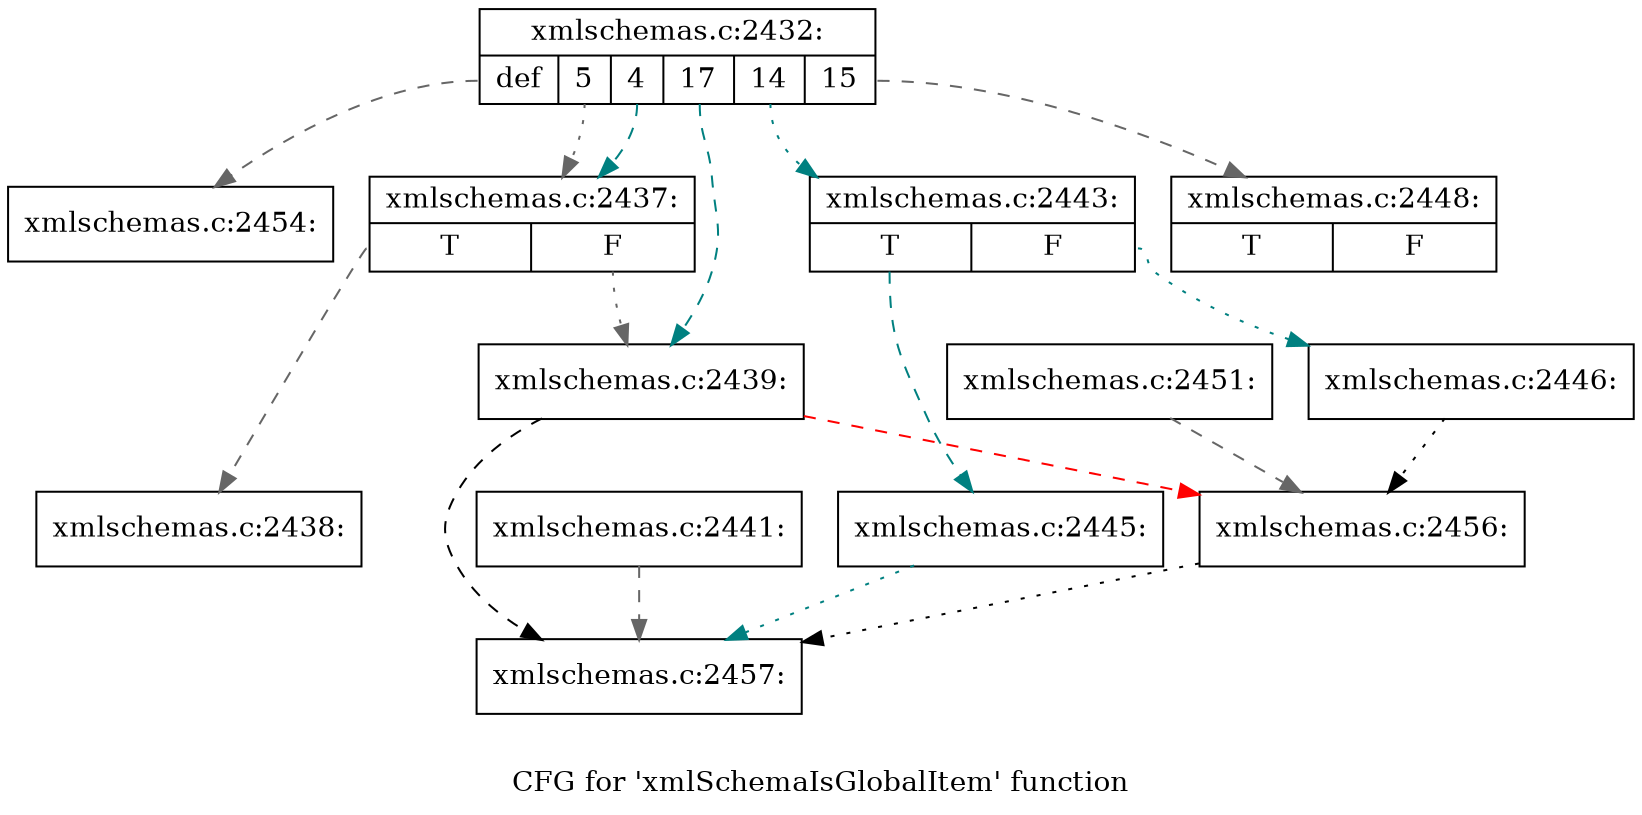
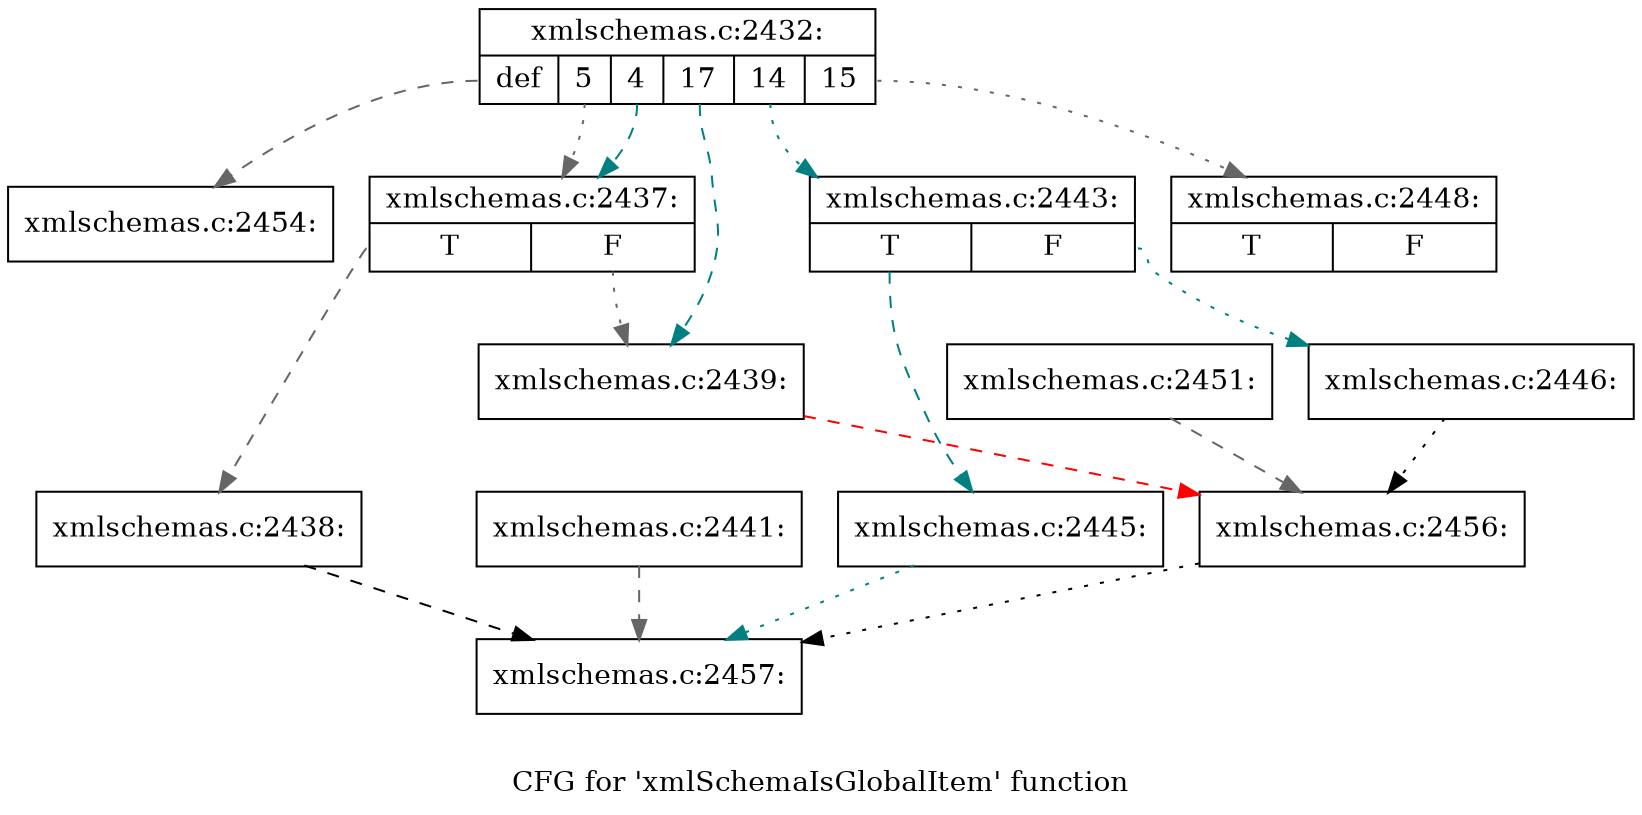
(1056, 108) -> (1056, 108)
(446, 519) -> (409, 599)
